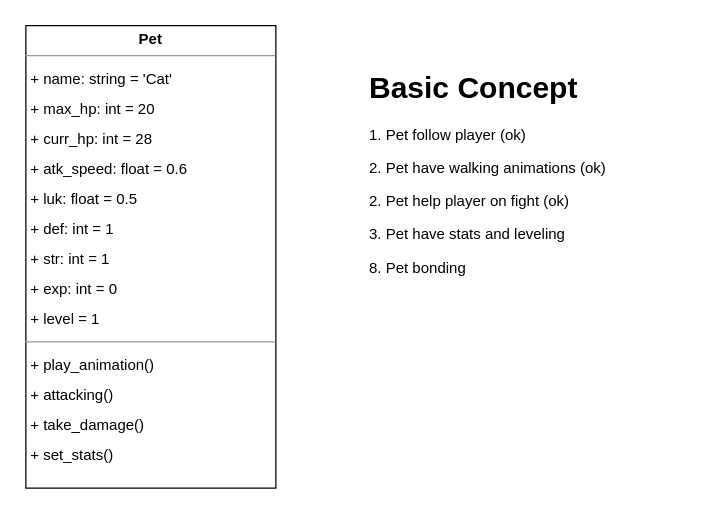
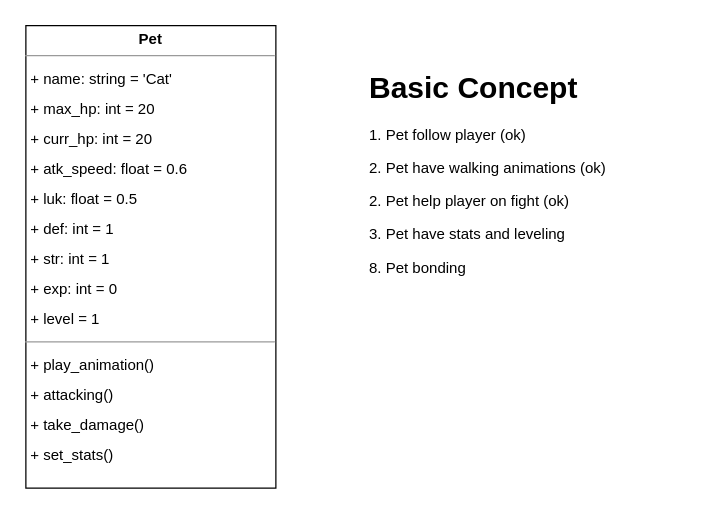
(113, 152) -> (113, 152)
